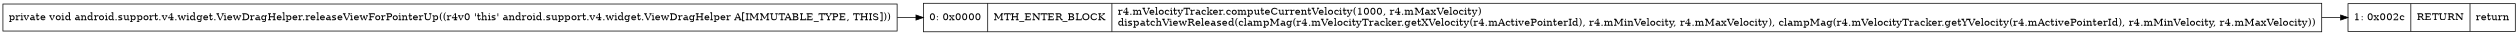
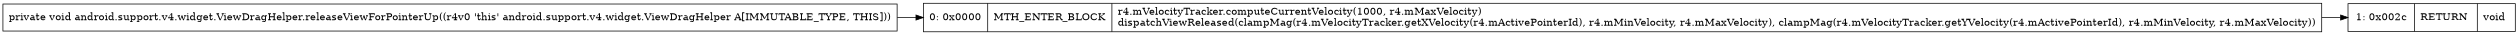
(2493, 17) -> (2494, 17)
